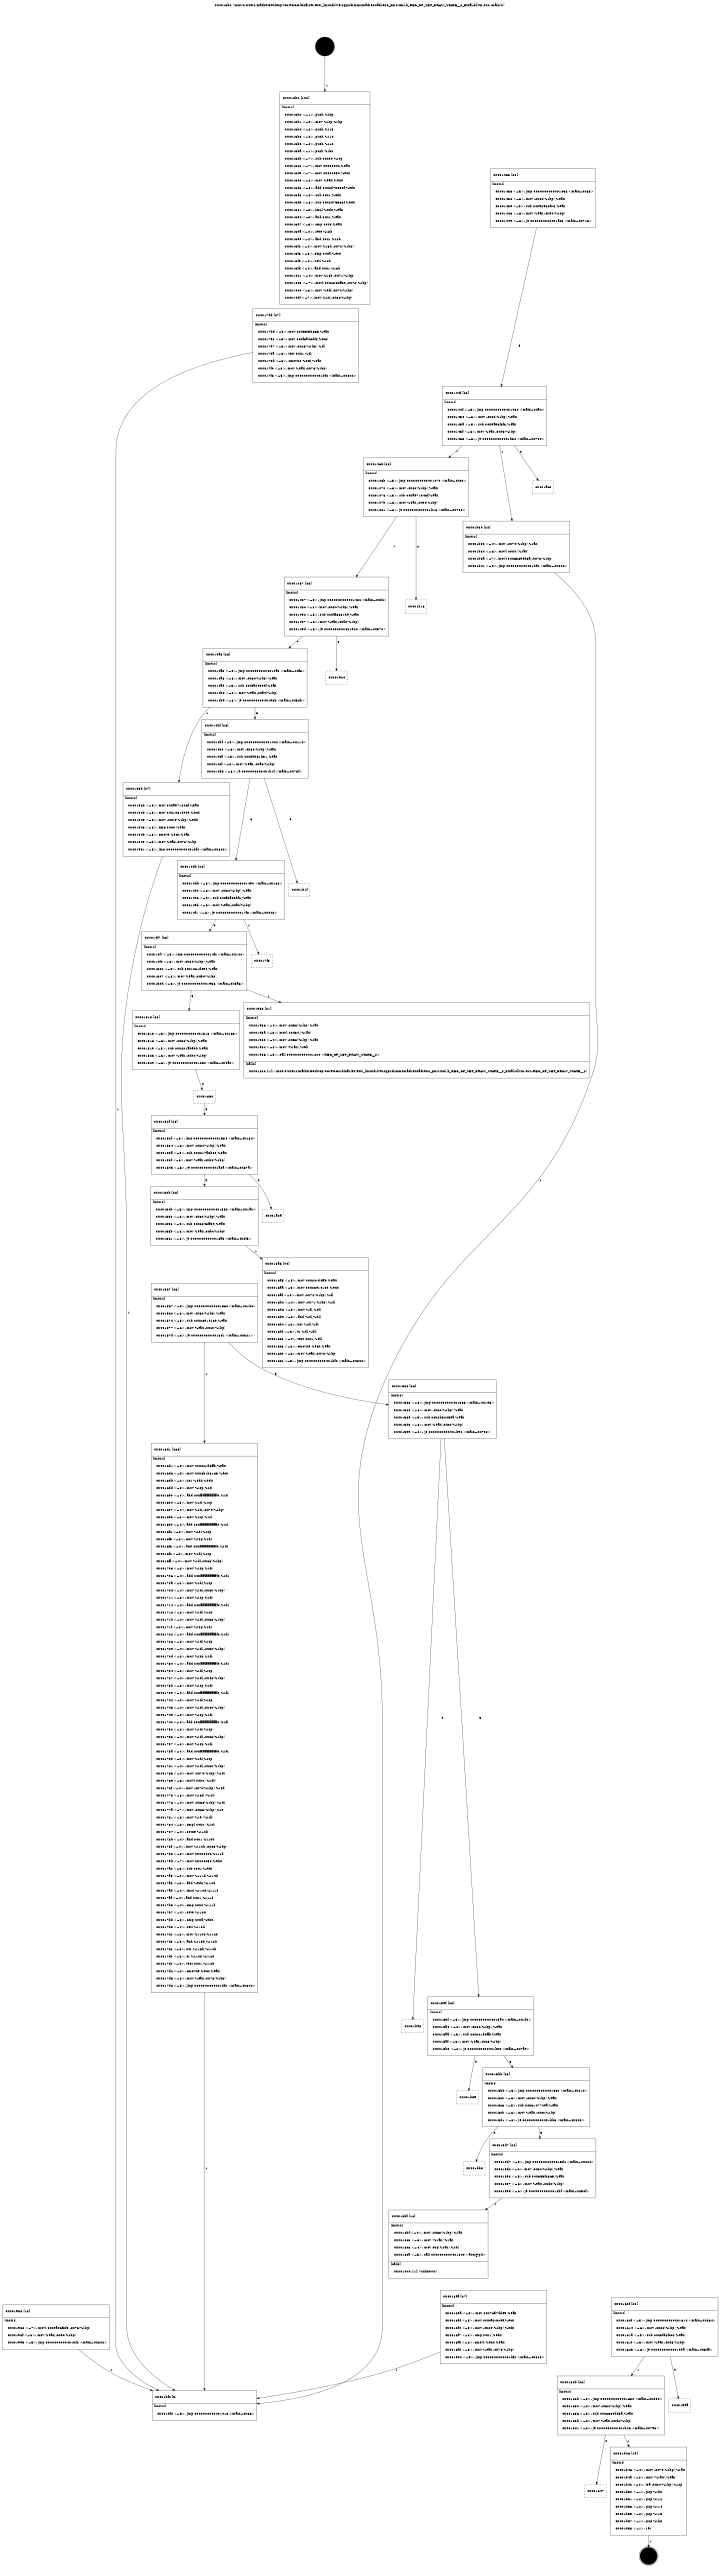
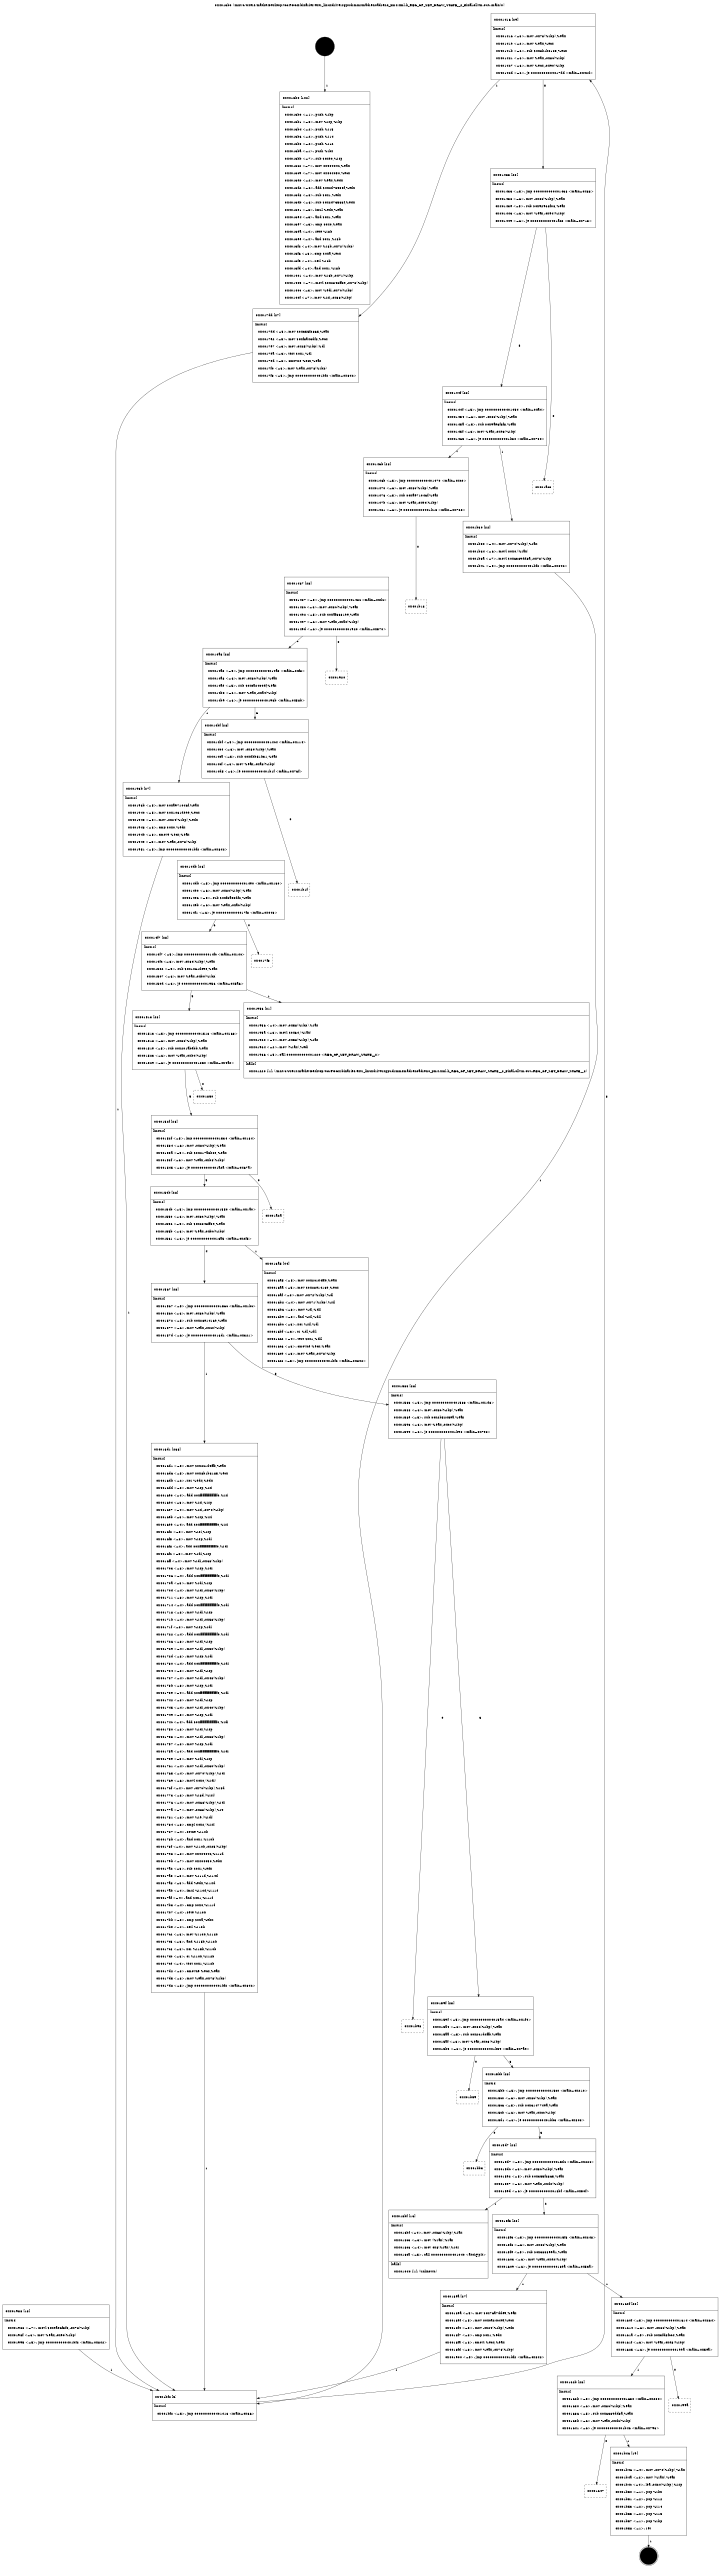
none -> (543, 47)
(526, 462) -> (551, 353)
(377, 546) -> none
(243, 818) -> none
(249, 925) -> (249, 925)
(204, 1108) -> (186, 1092)
none -> (204, 1263)
none -> (545, 2244)
